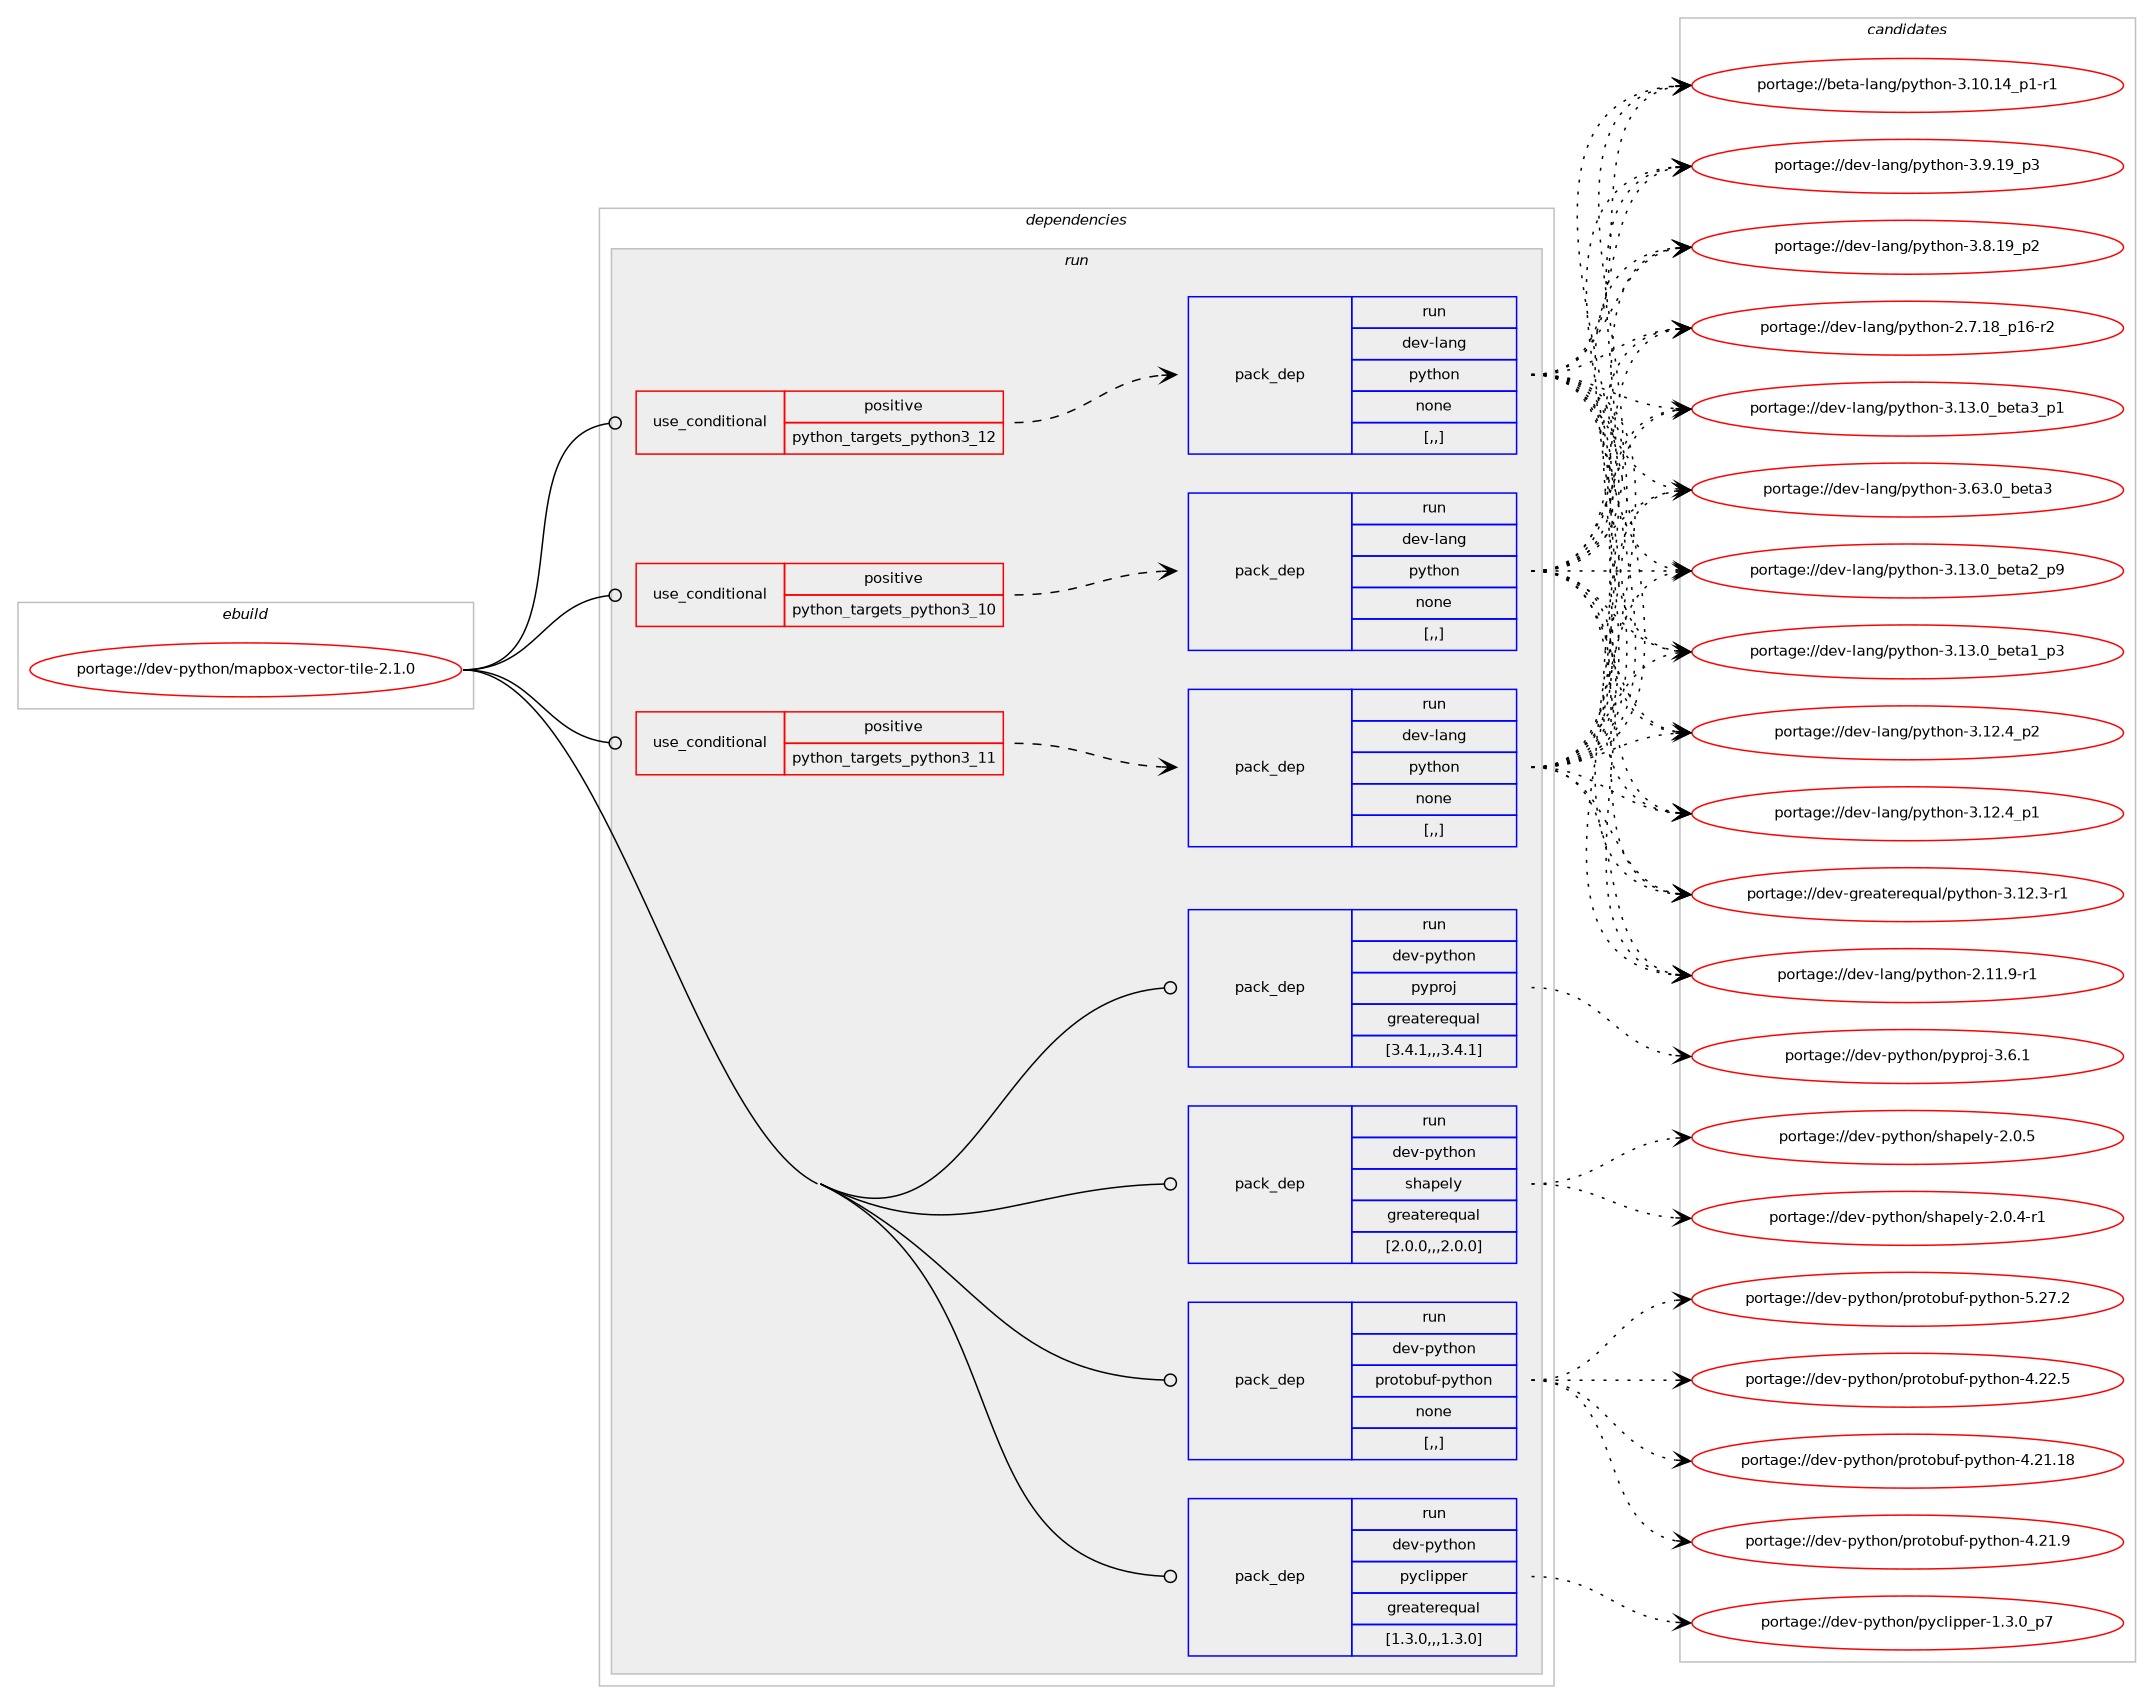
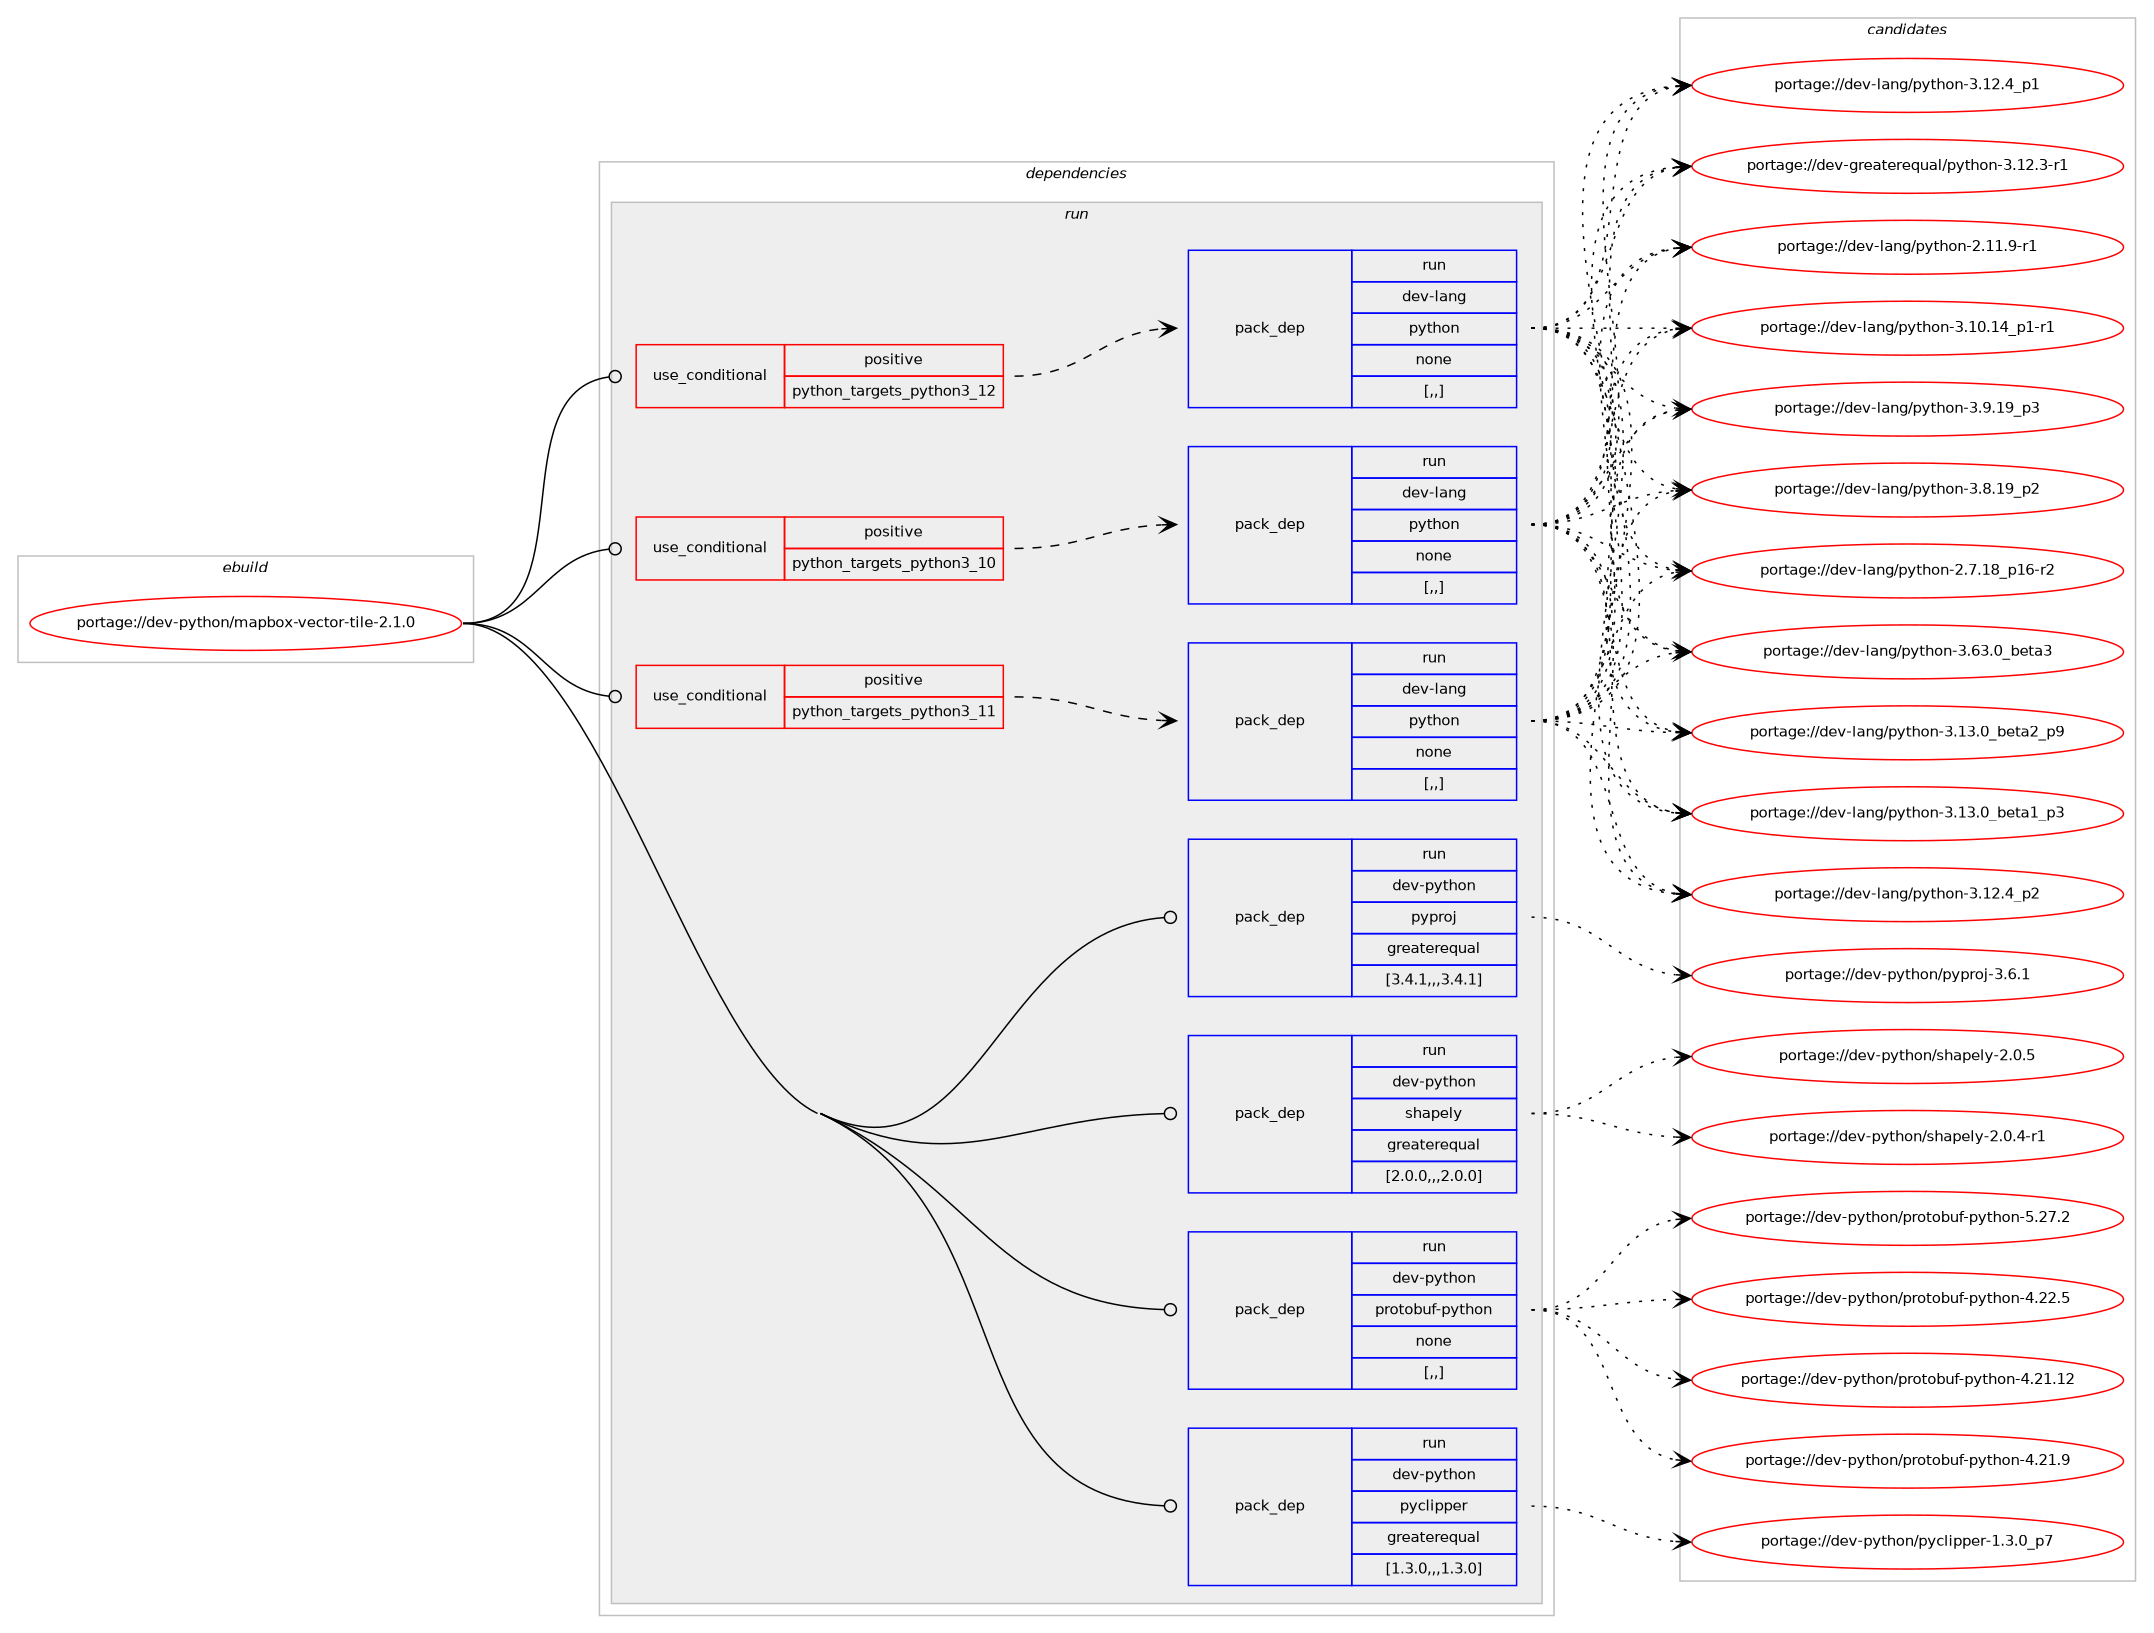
(1908, 85) -> (1908, 328)
(1908, 409) -> none
(1908, 1461) -> (1908, 1380)
